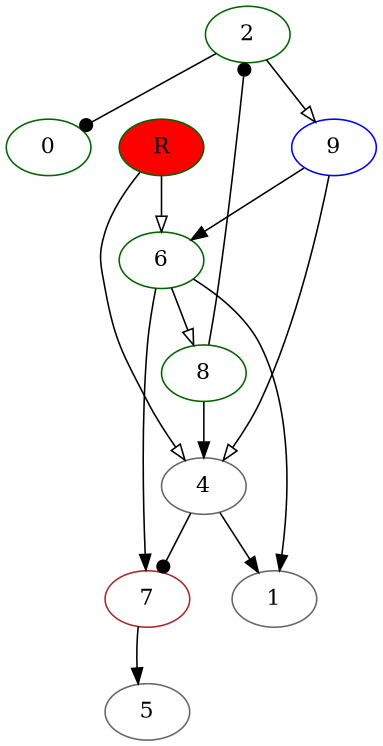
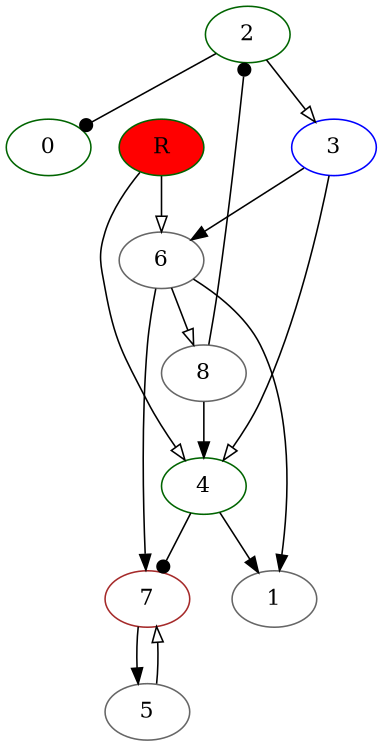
(334, 147) -> (334, 147)
(162, 260) -> (162, 260)
(204, 373) -> (204, 373)
(204, 486) -> (204, 486)
none -> (158, 663)
